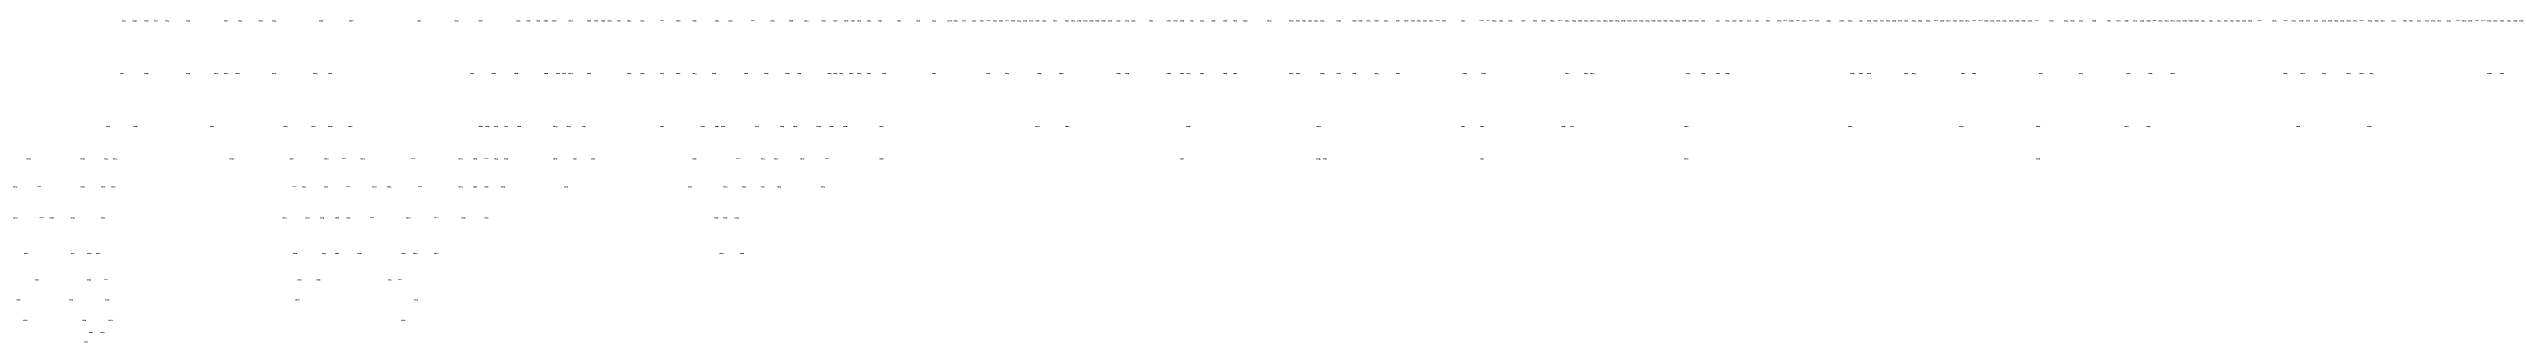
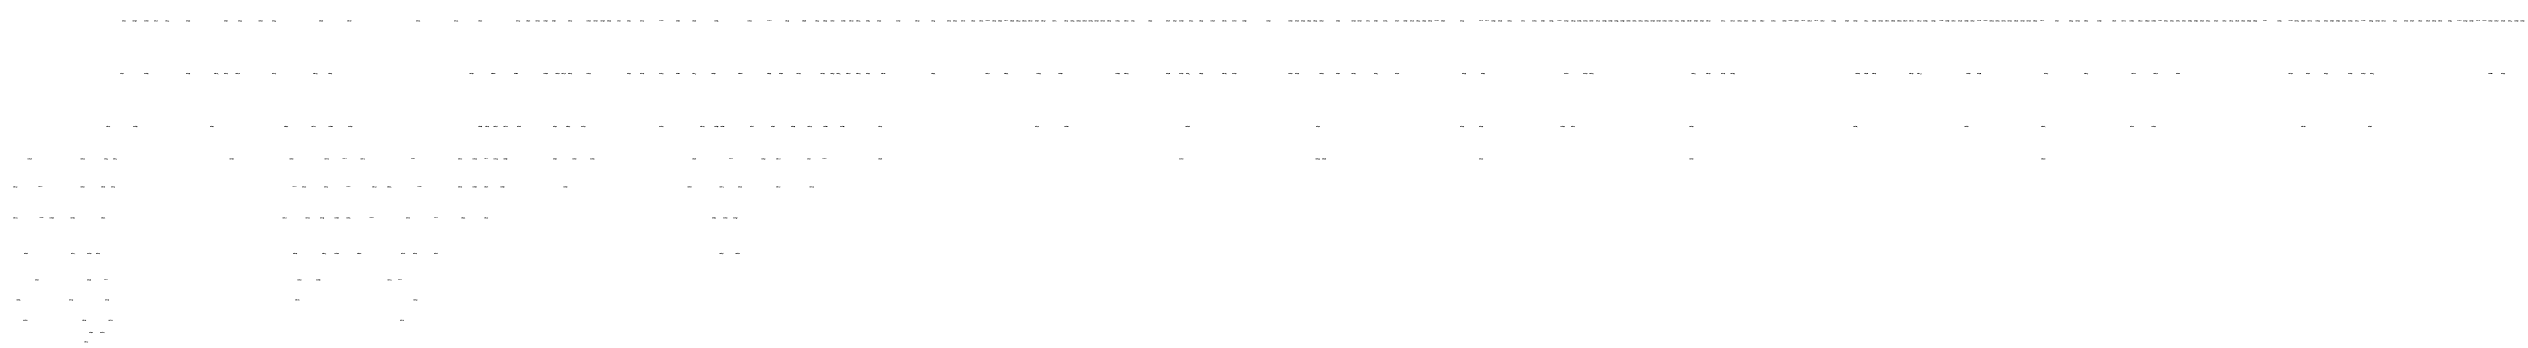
none -> (1653, 21)
(823, 187) -> none
